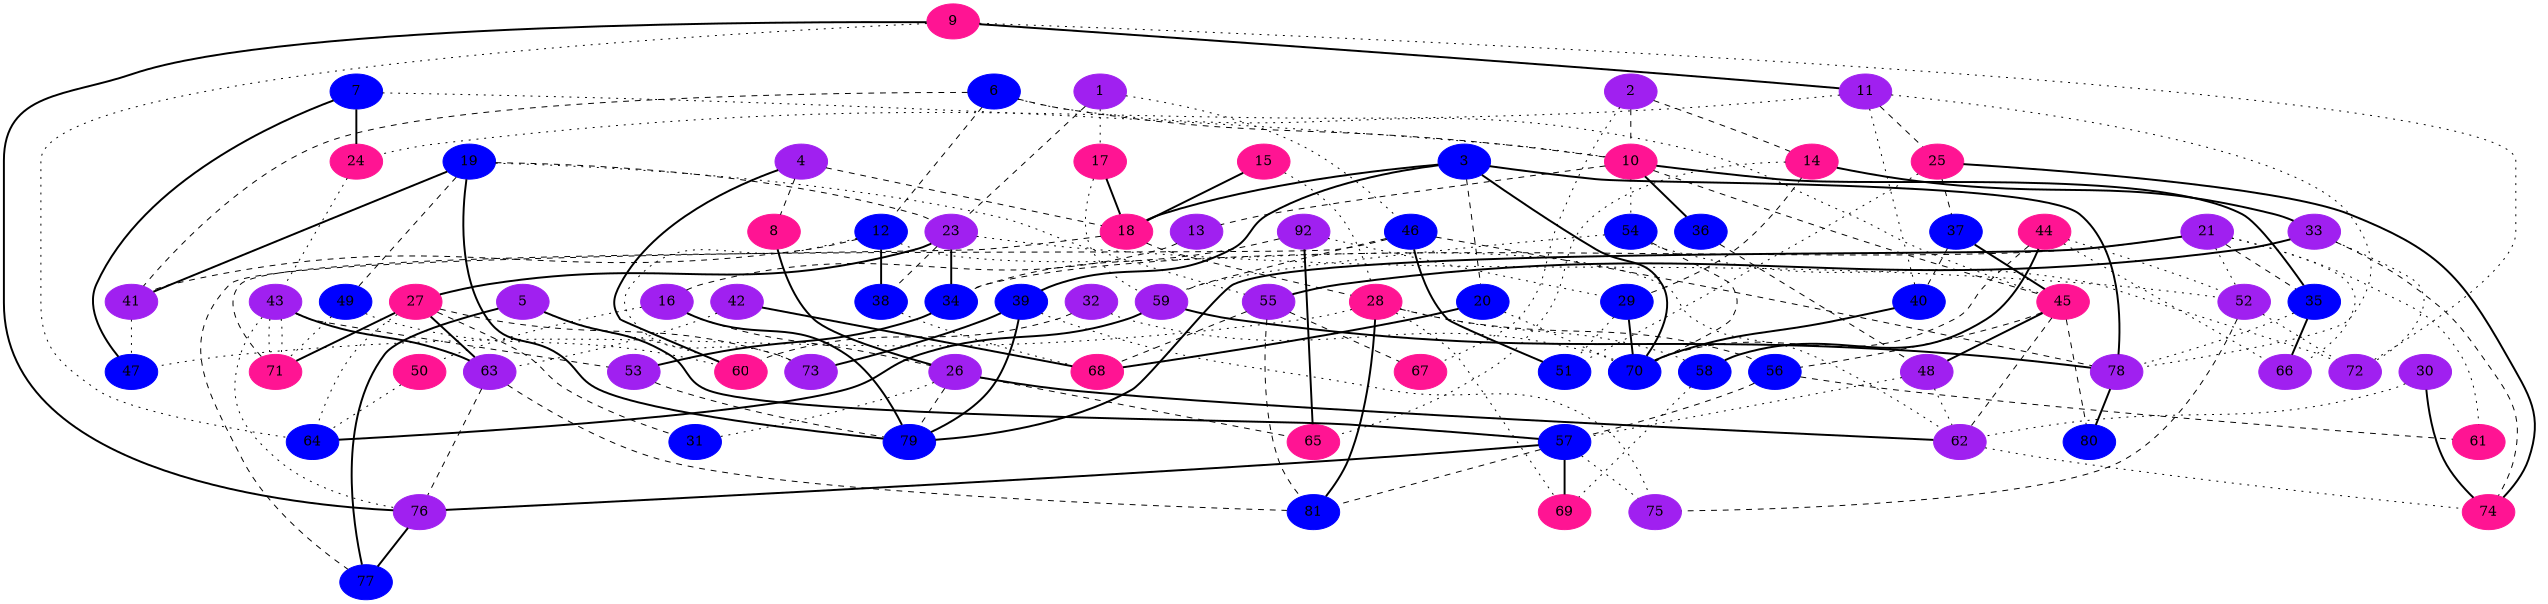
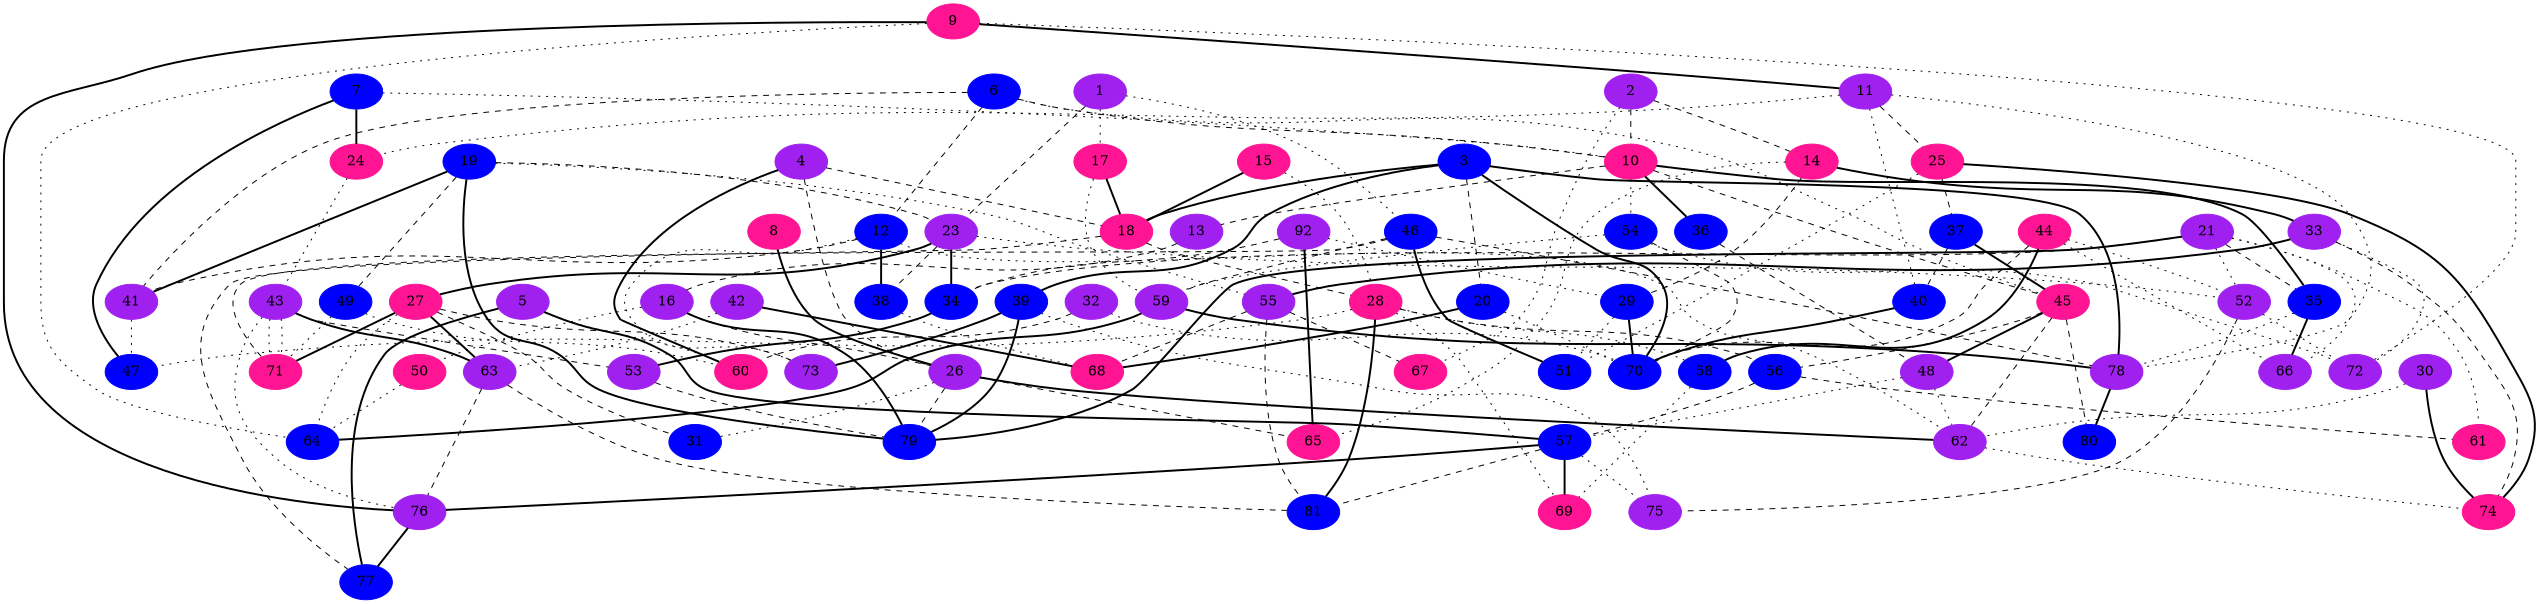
(788, 197) -> (835, 297)
